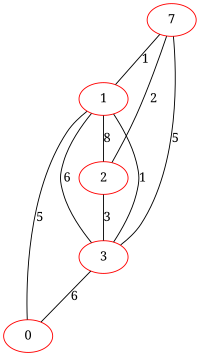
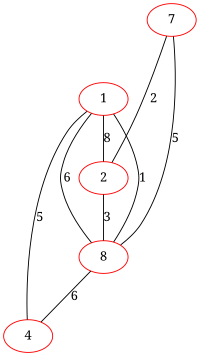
(138, 59) -> none
(104, 257) -> (104, 257)
(28, 336) -> (28, 336)
